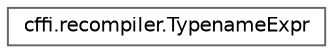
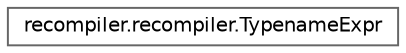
(167, 27) -> (203, 27)
